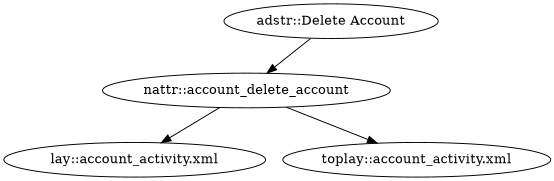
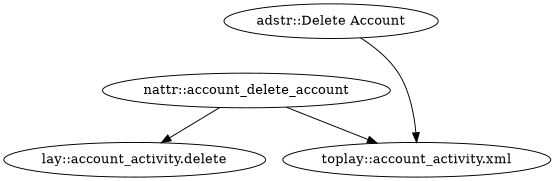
(293, 53) -> (401, 78)
(135, 160) -> (135, 160)
